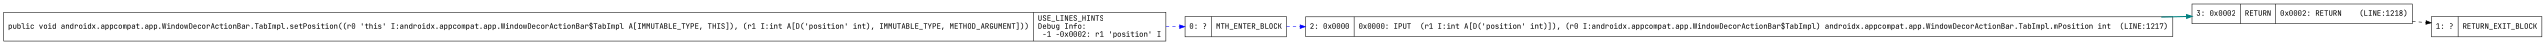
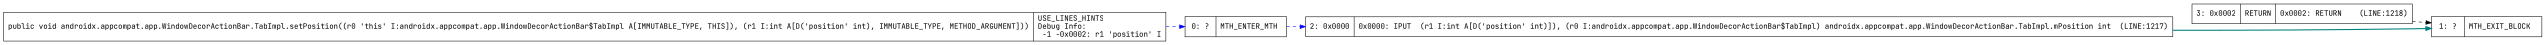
(2174, 17) -> (2299, 30)
(1249, 26) -> (1249, 26)
(2500, 26) -> (2500, 26)
